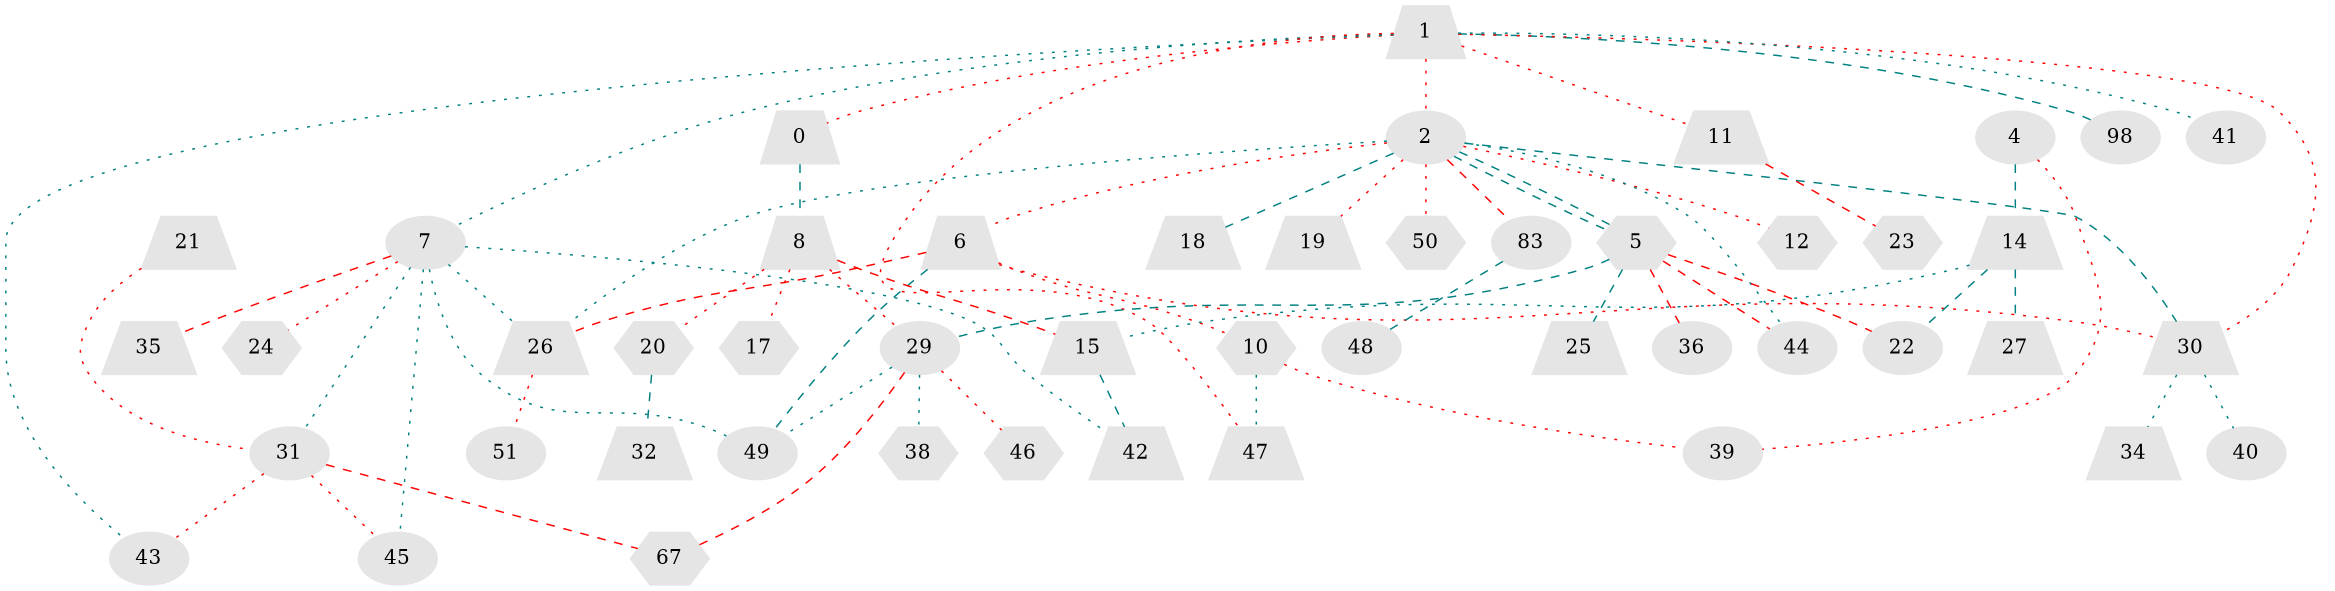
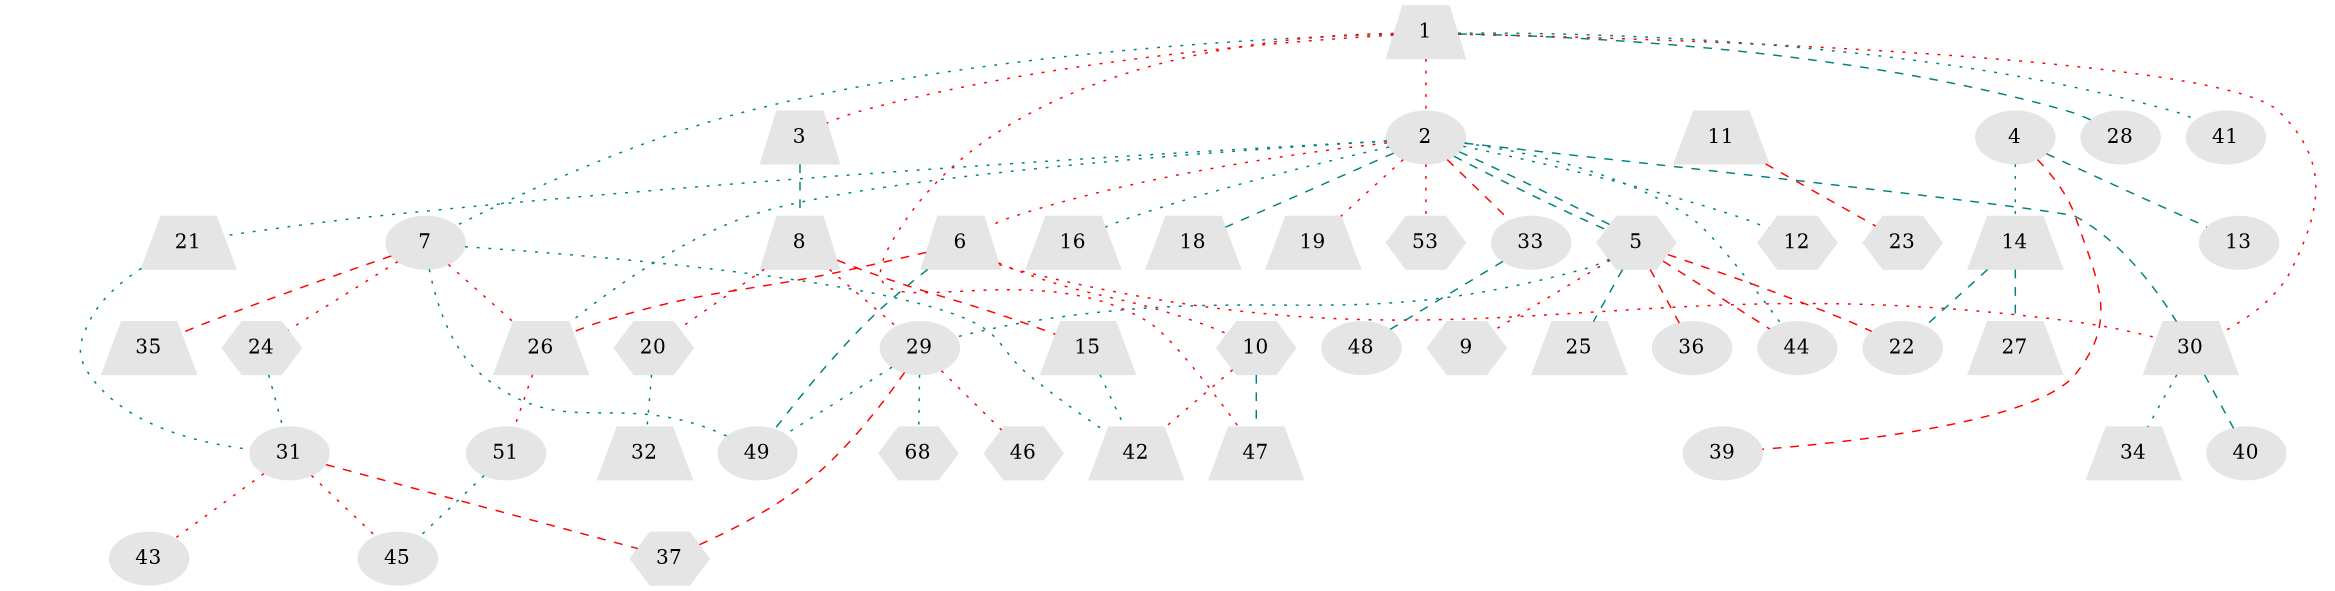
(1575, 85) -> none
(517, 99) -> none
(800, 137) -> (800, 137)
(2121, 137) -> (2121, 137)
none -> (833, 176)
(2015, 190) -> (2015, 190)
(1678, 198) -> (1678, 198)
none -> (1073, 243)
(1426, 243) -> (1426, 243)
(1531, 243) -> (1531, 243)
none -> (2239, 243)
(481, 293) -> (481, 293)
(1284, 305) -> (1284, 305)
(1546, 306) -> none
(358, 348) -> (276, 401)
(759, 348) -> none
none -> (1467, 348)
(106, 394) -> (106, 394)
(2038, 398) -> (2038, 398)
(412, 401) -> (450, 508)
(649, 401) -> (649, 401)
(1112, 401) -> (1112, 401)
(1256, 401) -> (1256, 401)
(2219, 402) -> (2219, 402)
(1481, 417) -> (1199, 399)
(918, 453) -> (918, 453)
(670, 559) -> (670, 559)
